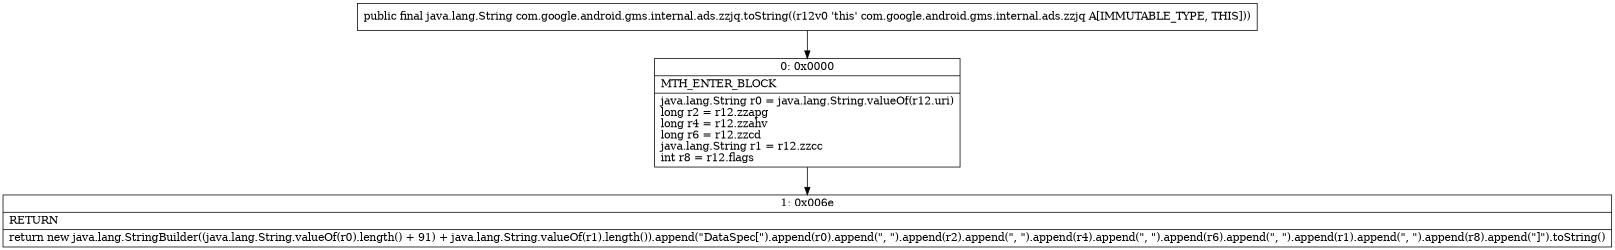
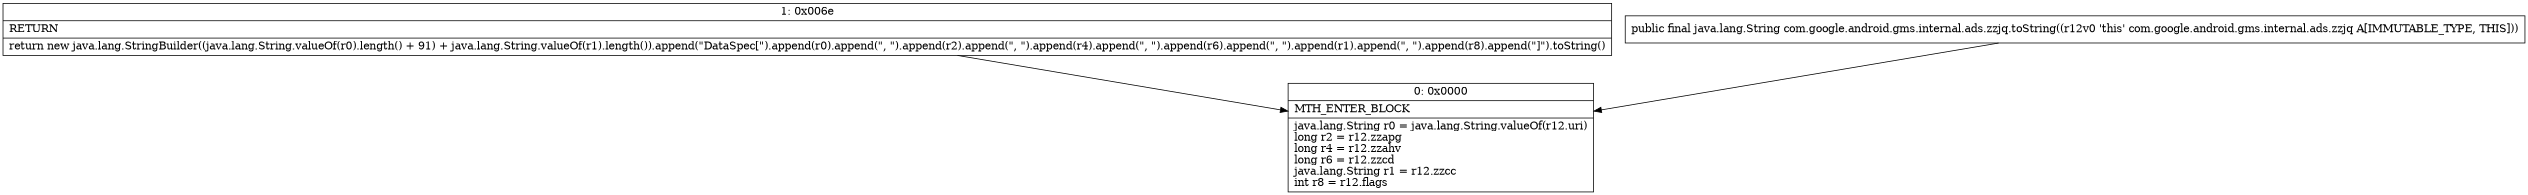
(807, 177) -> (1119, 83)
